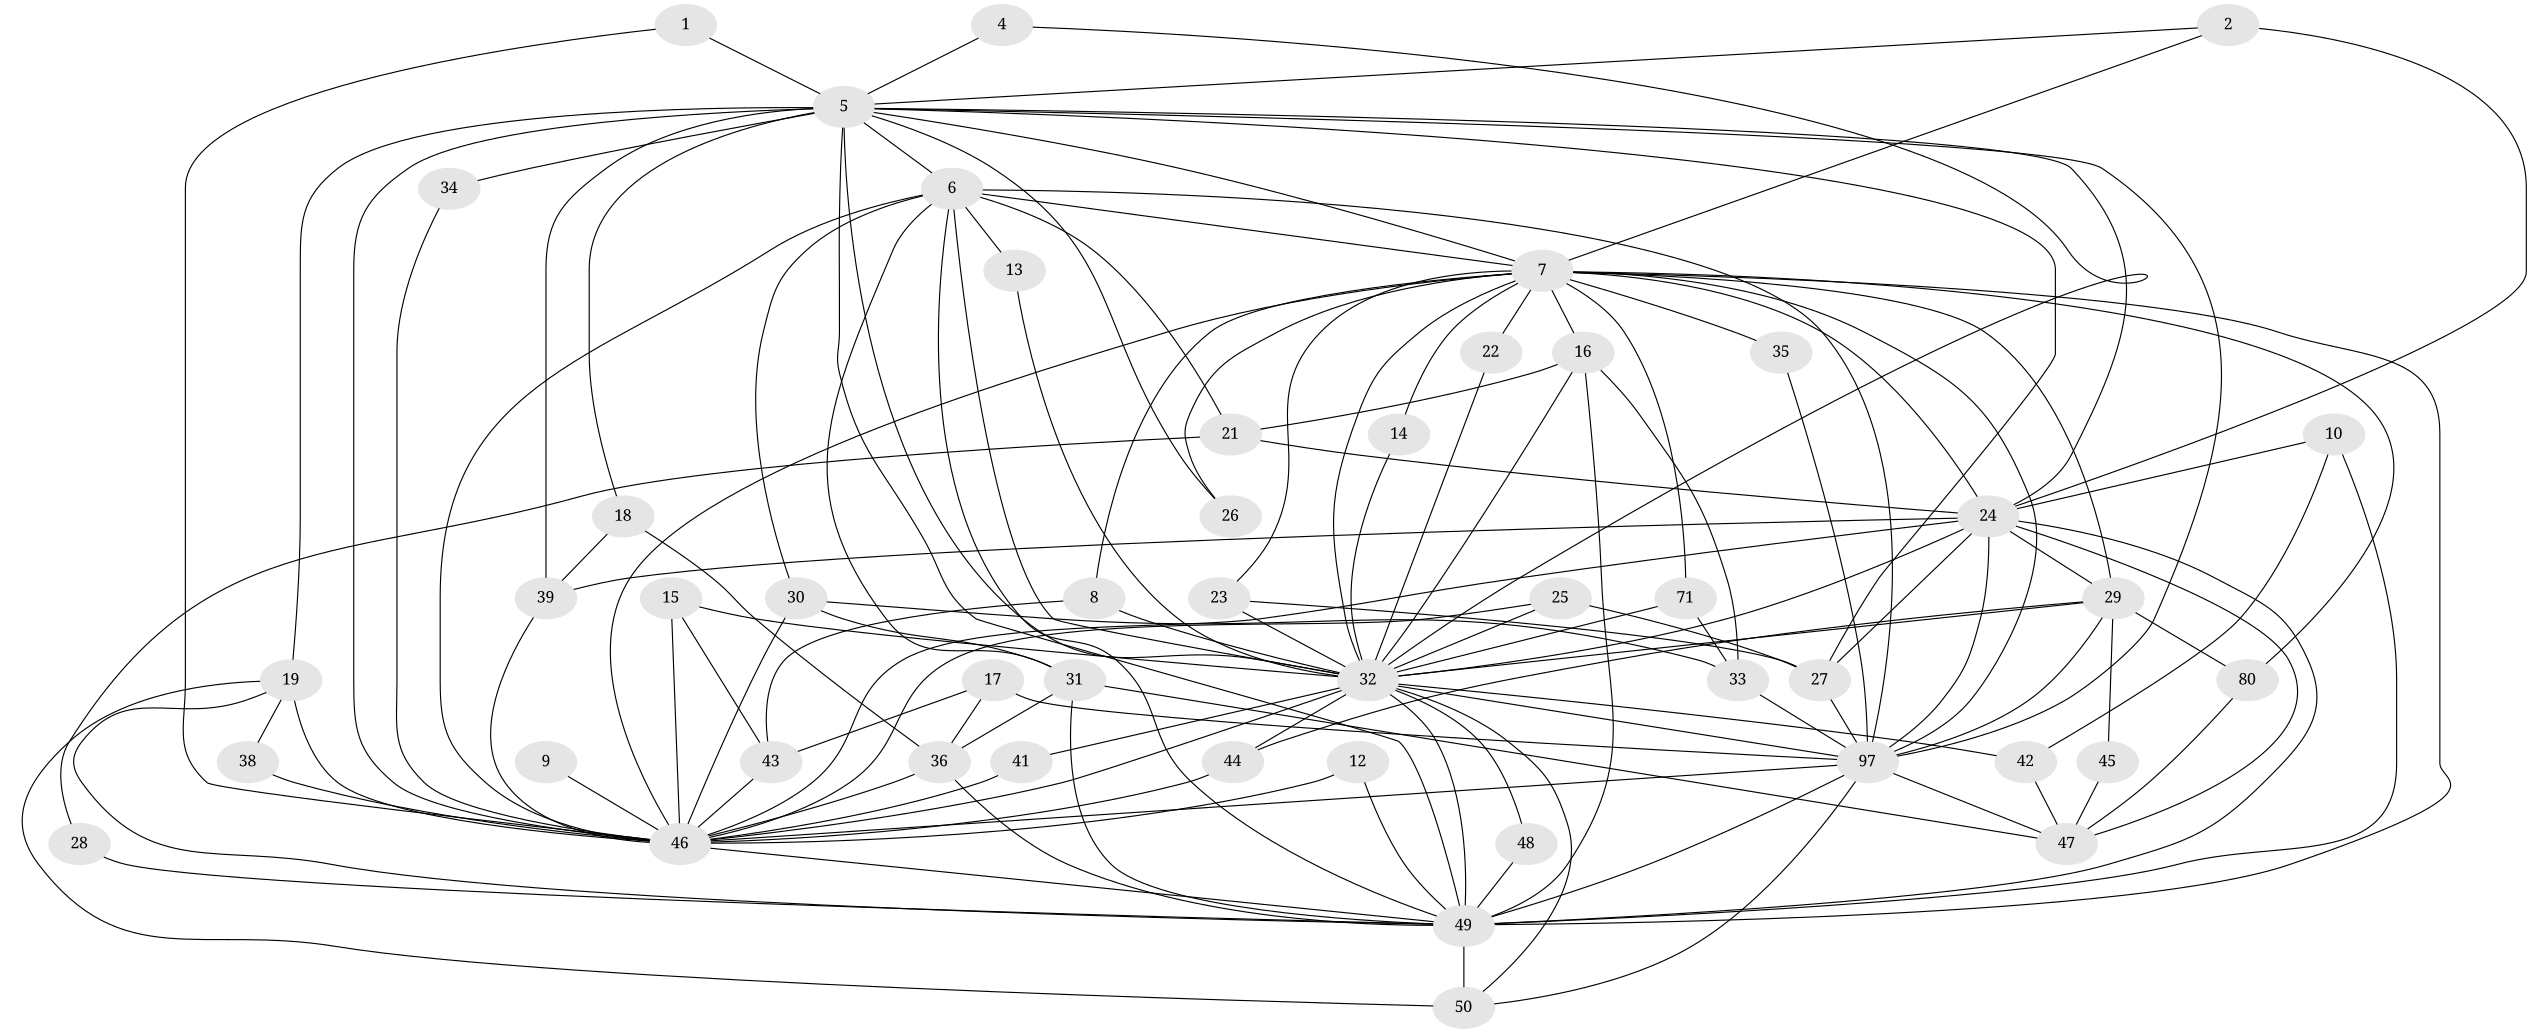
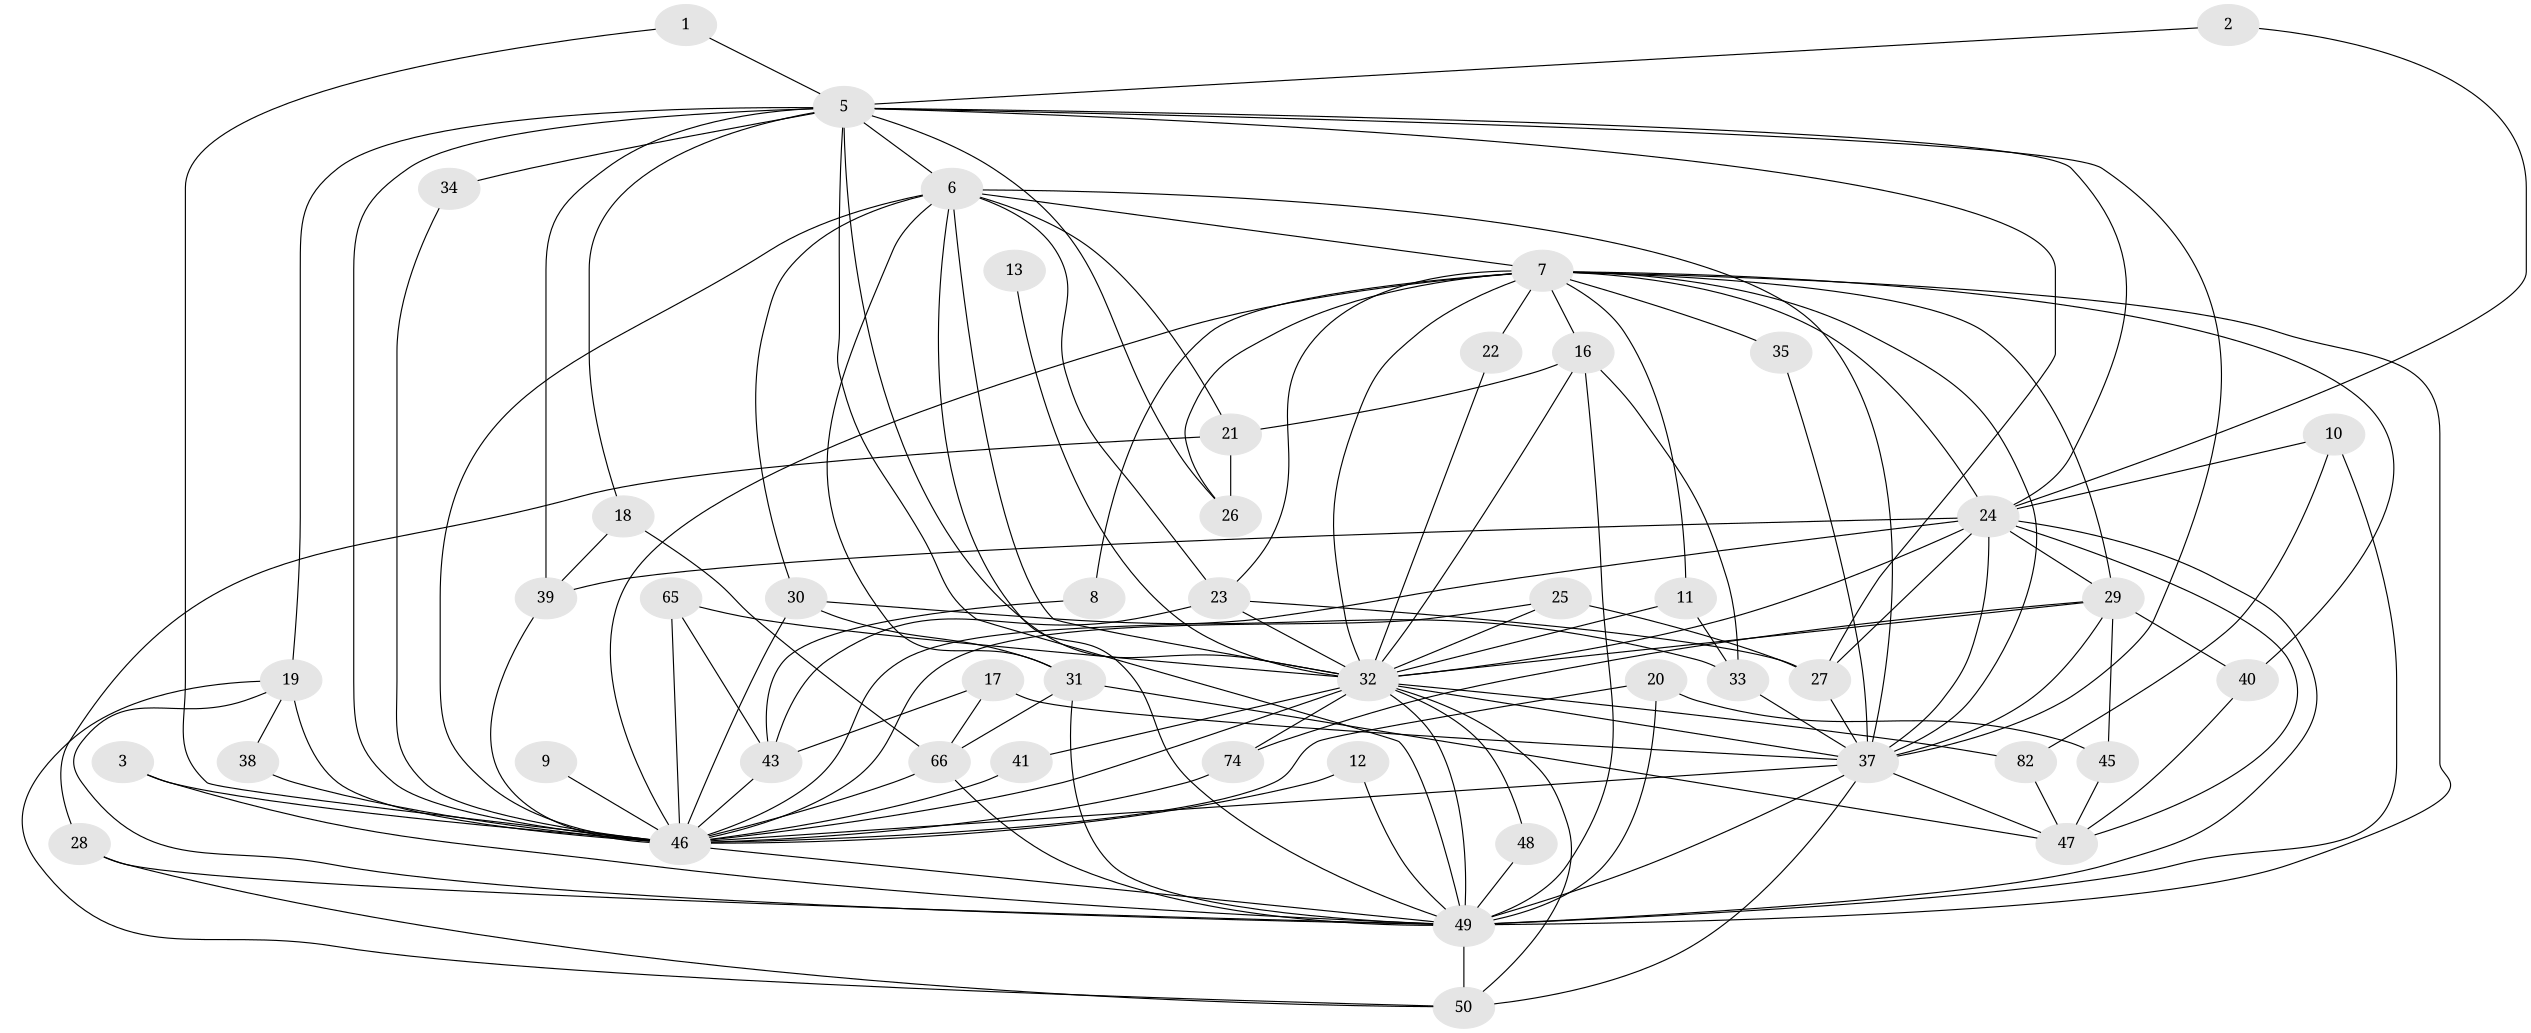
(1002, 25) -> none
(1869, 154) -> none
(1198, 173) -> none
(983, 230) -> (1071, 388)
(1399, 435) -> none
(1609, 482) -> (1231, 476)
(671, 598) -> (671, 598)
(1686, 598) -> (1686, 598)
none -> (957, 619)
(1184, 633) -> none
none -> (1656, 680)
(2248, 680) -> (2248, 680)
none -> (123, 762)
(940, 762) -> (940, 762)
(1233, 762) -> (1233, 762)
(1868, 762) -> (1868, 762)
(2026, 762) -> (2026, 762)
none -> (764, 970)
